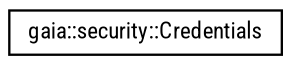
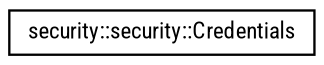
(146, 33) -> (162, 33)
